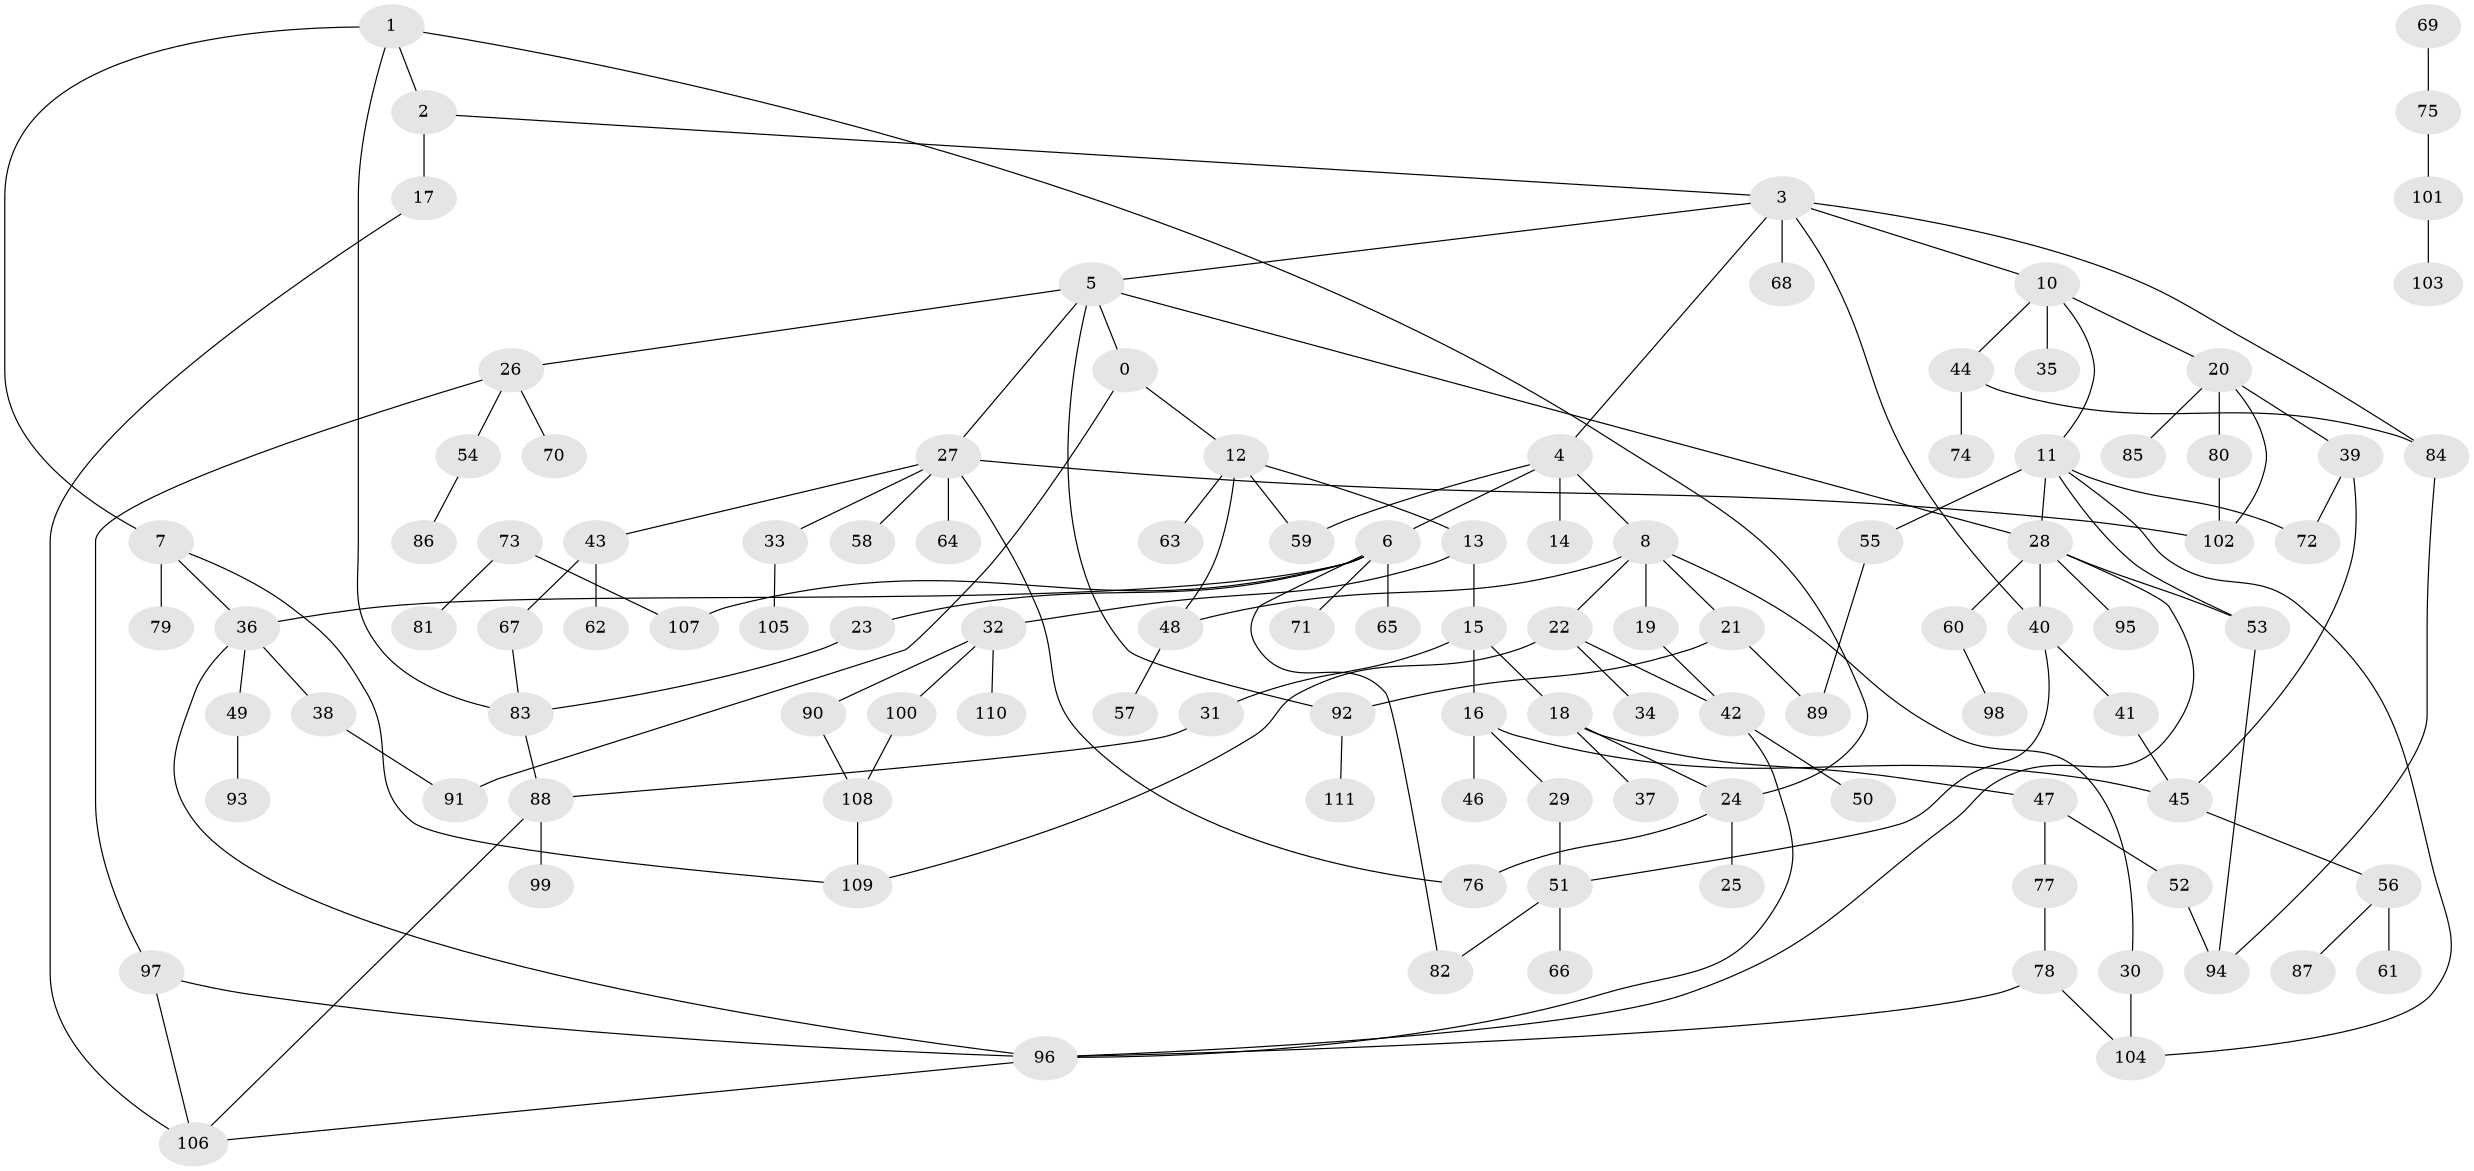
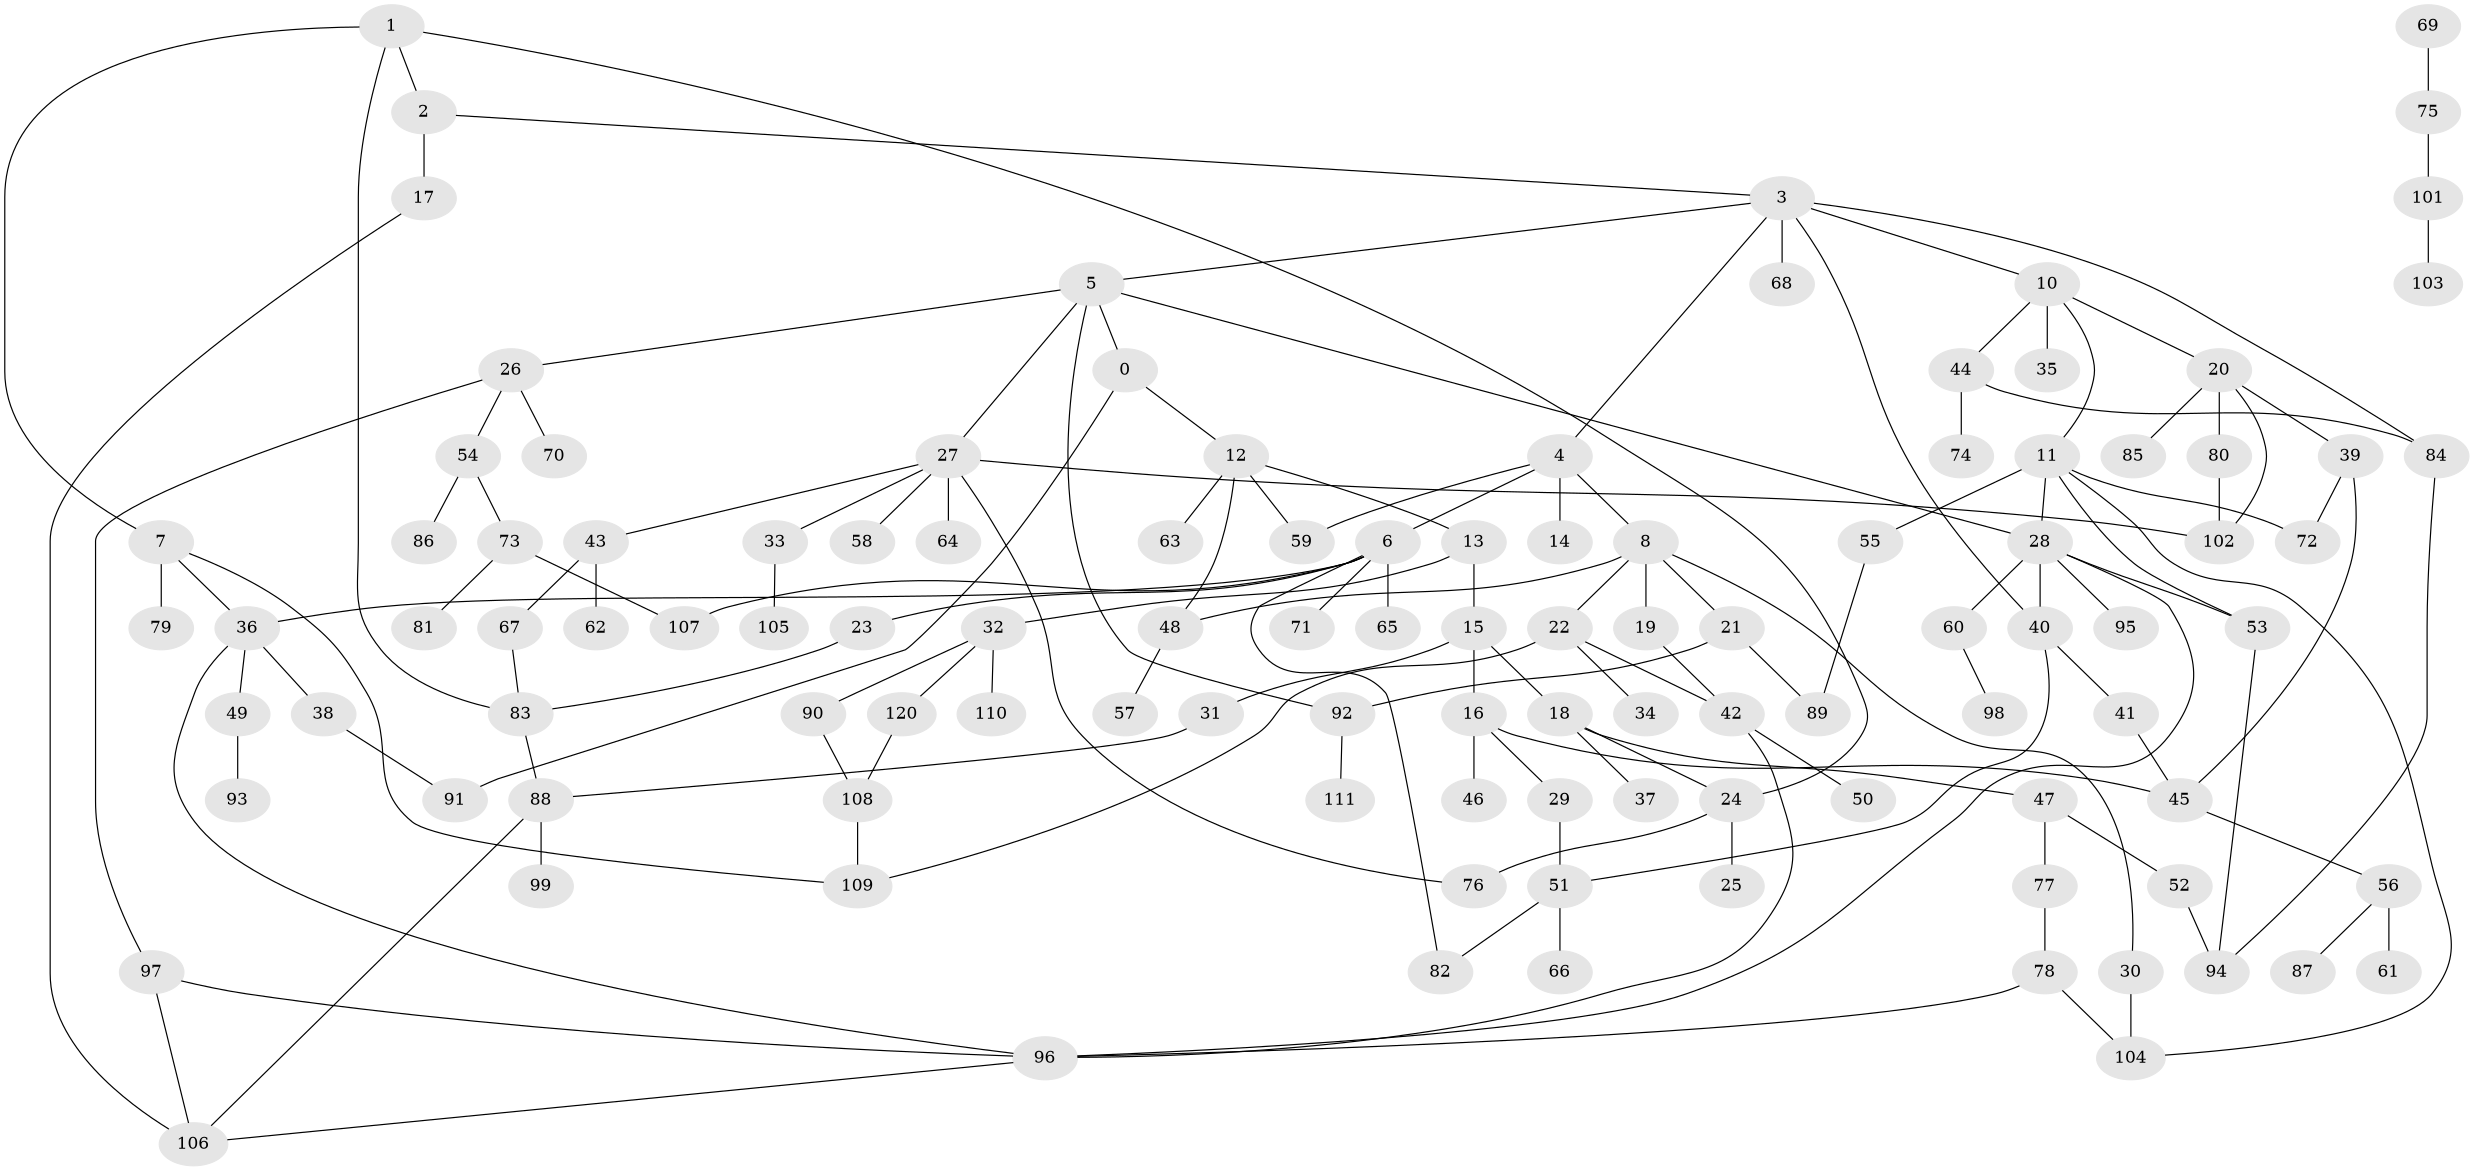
none -> (489, 499)
(902, 714) -> (902, 714)
